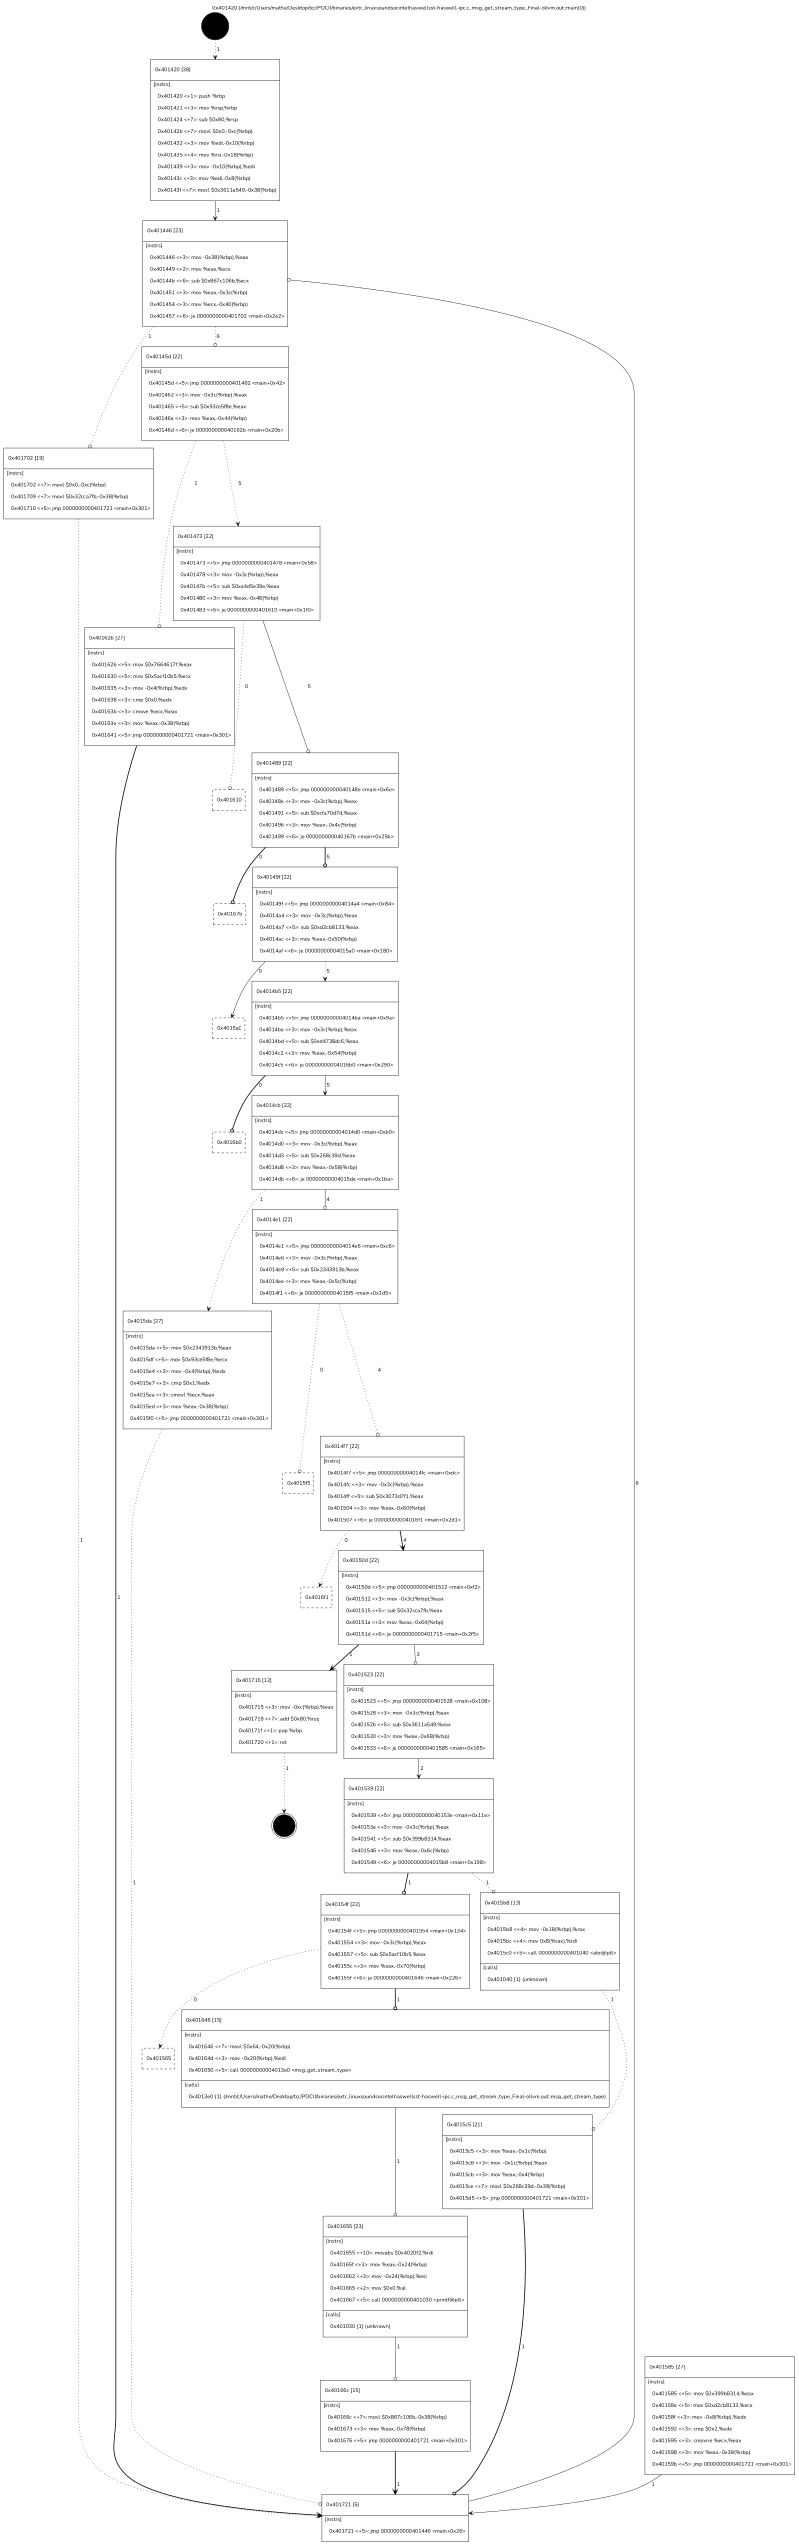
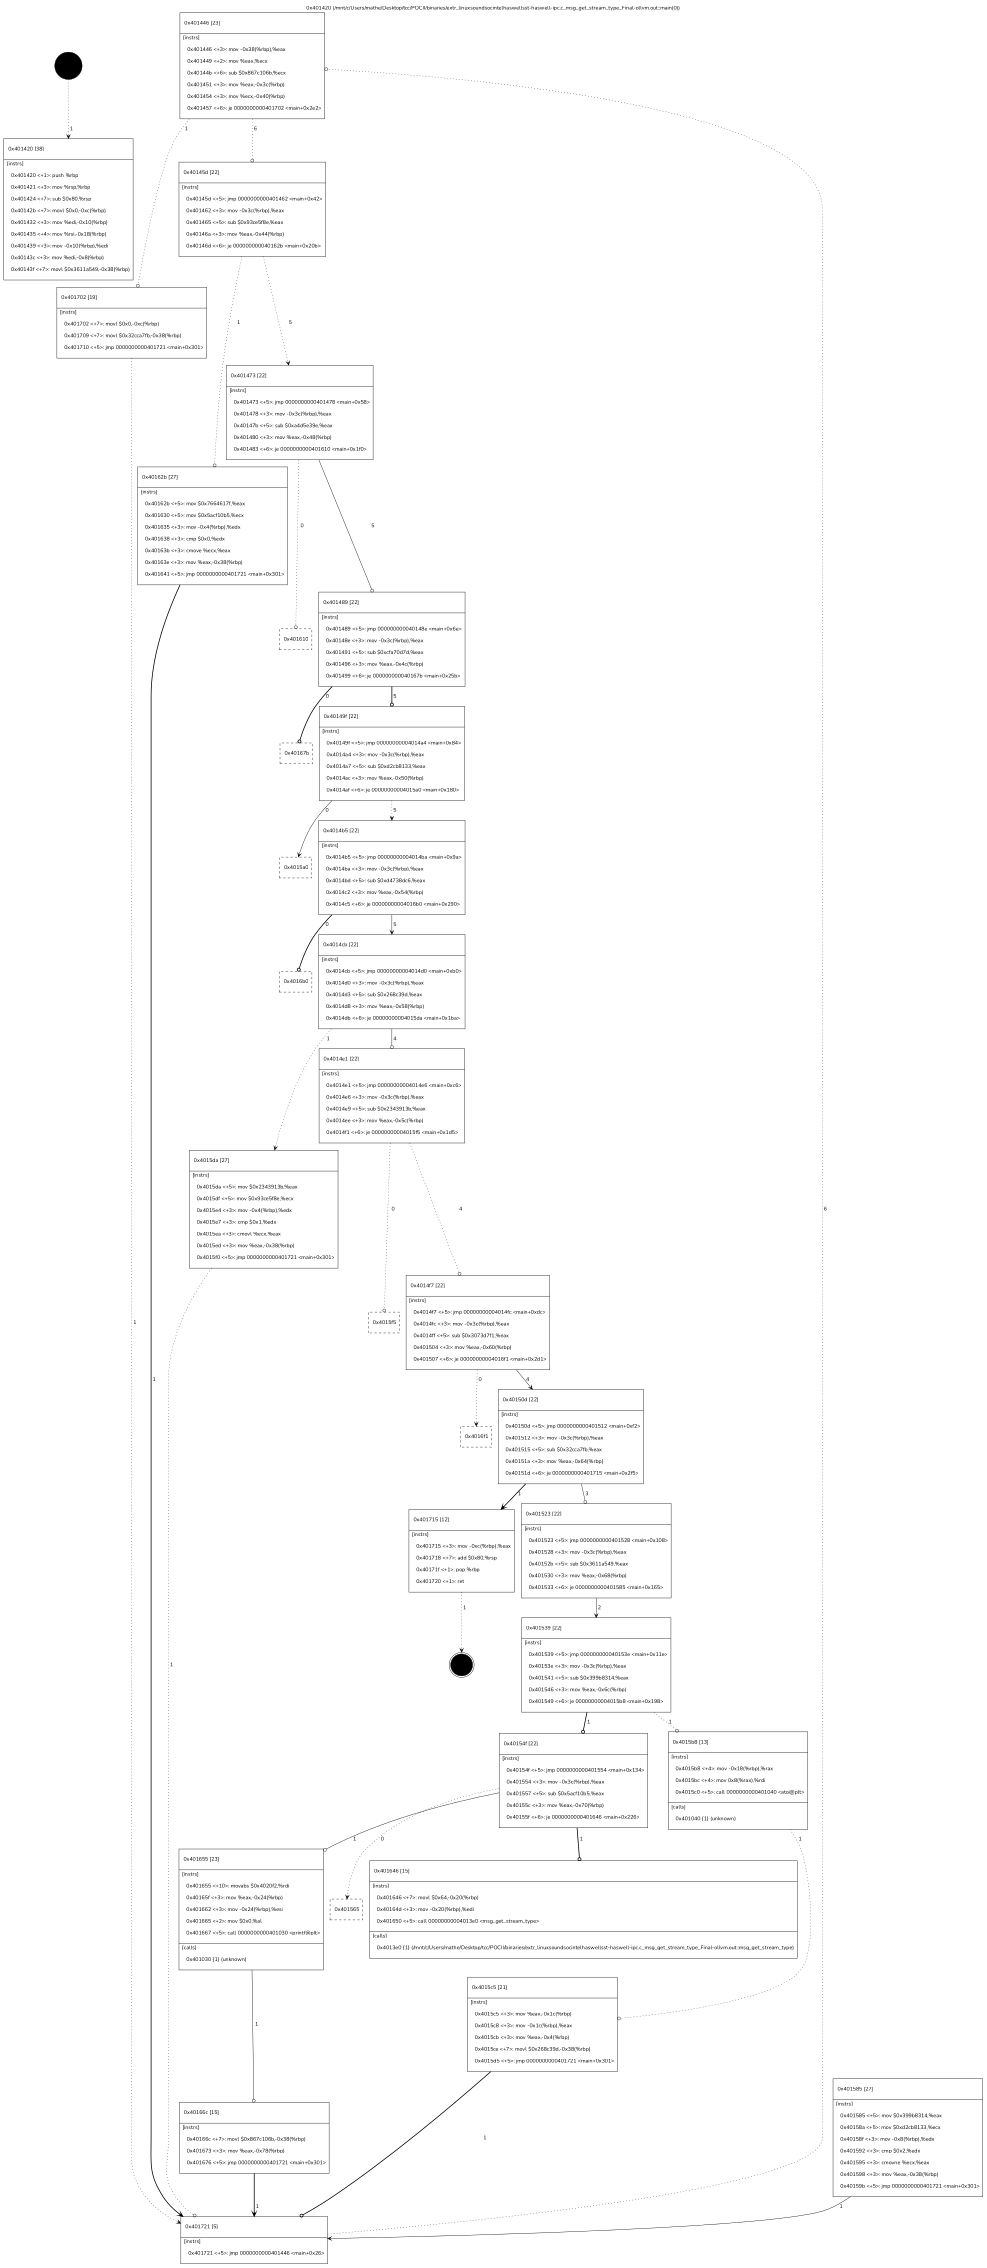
(215, 209) -> none
(634, 1313) -> (822, 1162)
(401, 1539) -> (523, 1378)
(395, 2160) -> (406, 1816)
